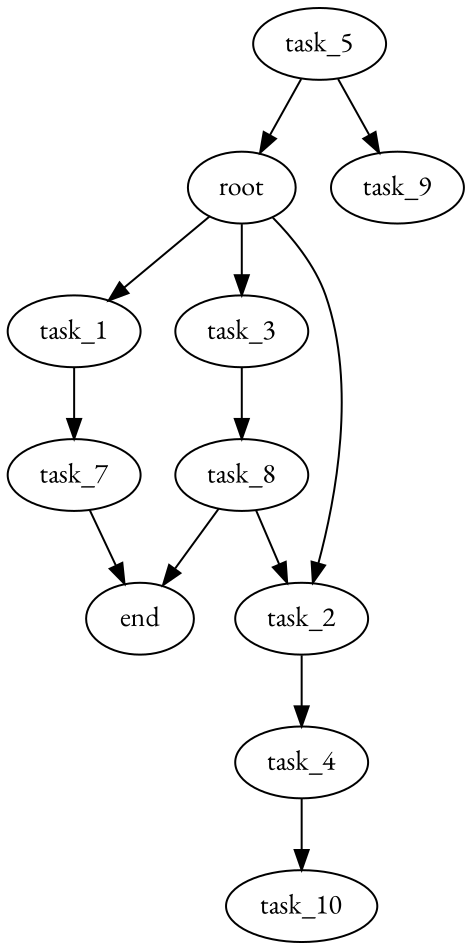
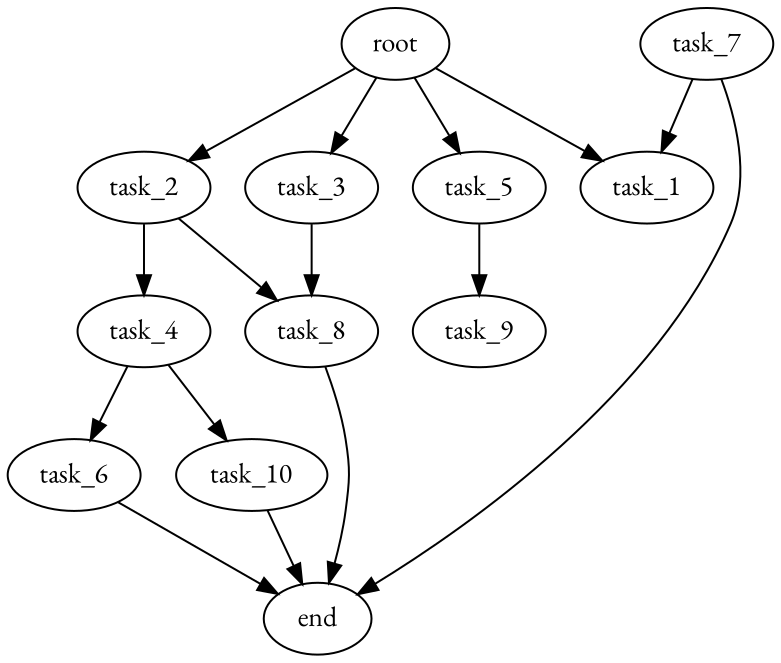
(286, 107) -> (432, 107)
(74, 393) -> (681, 106)
none -> (74, 475)
(268, 537) -> (220, 253)
none -> (281, 538)
